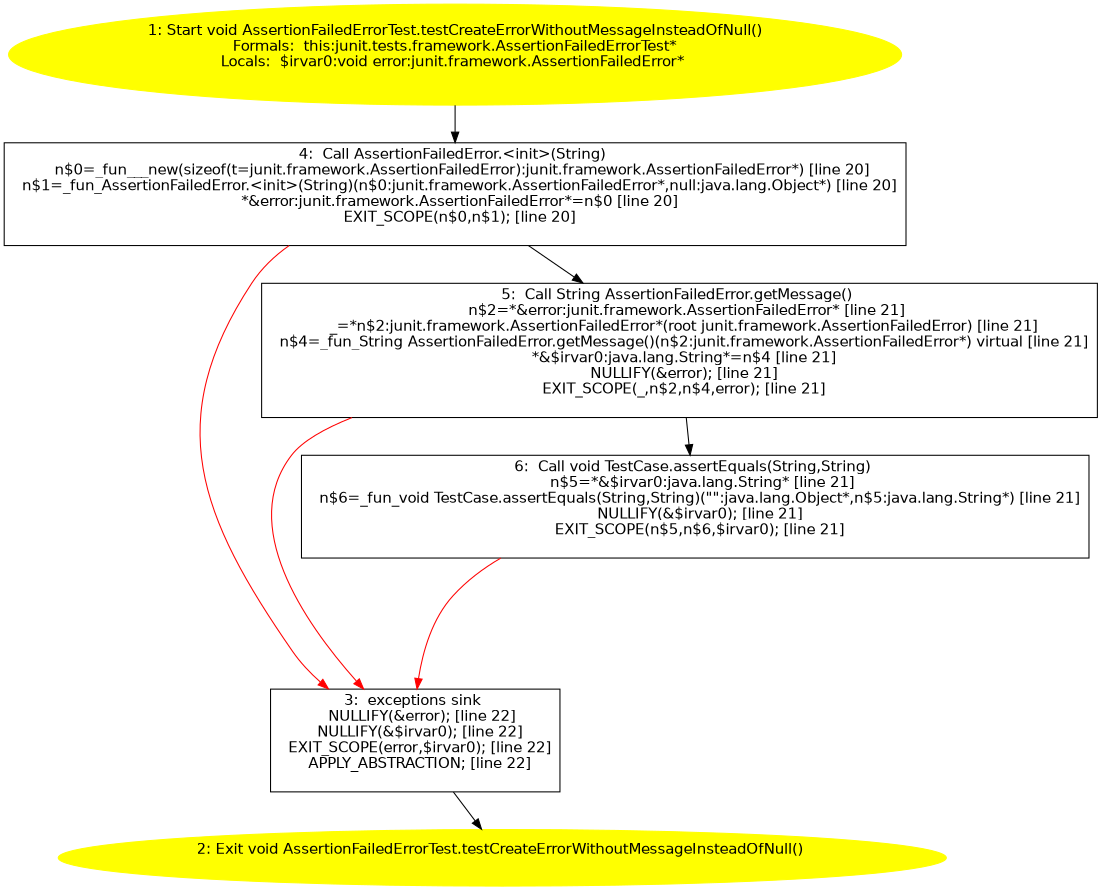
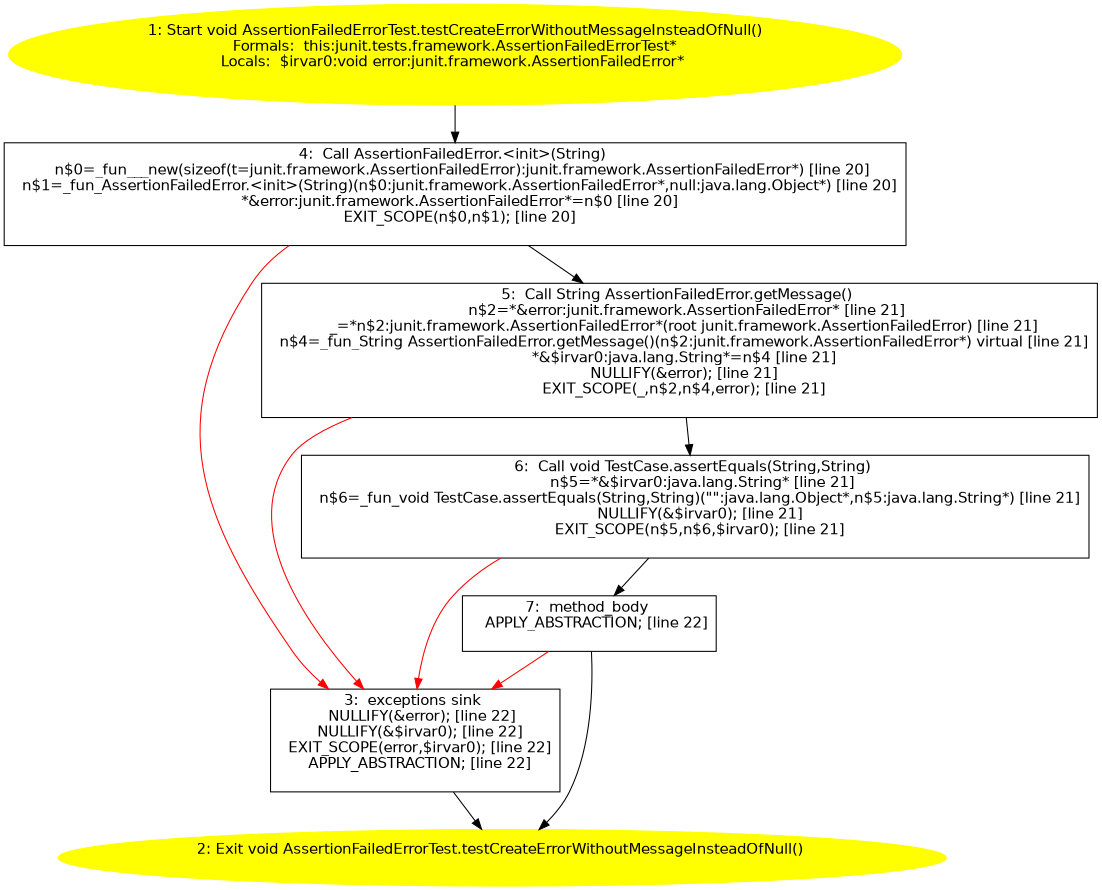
none -> (589, 624)
